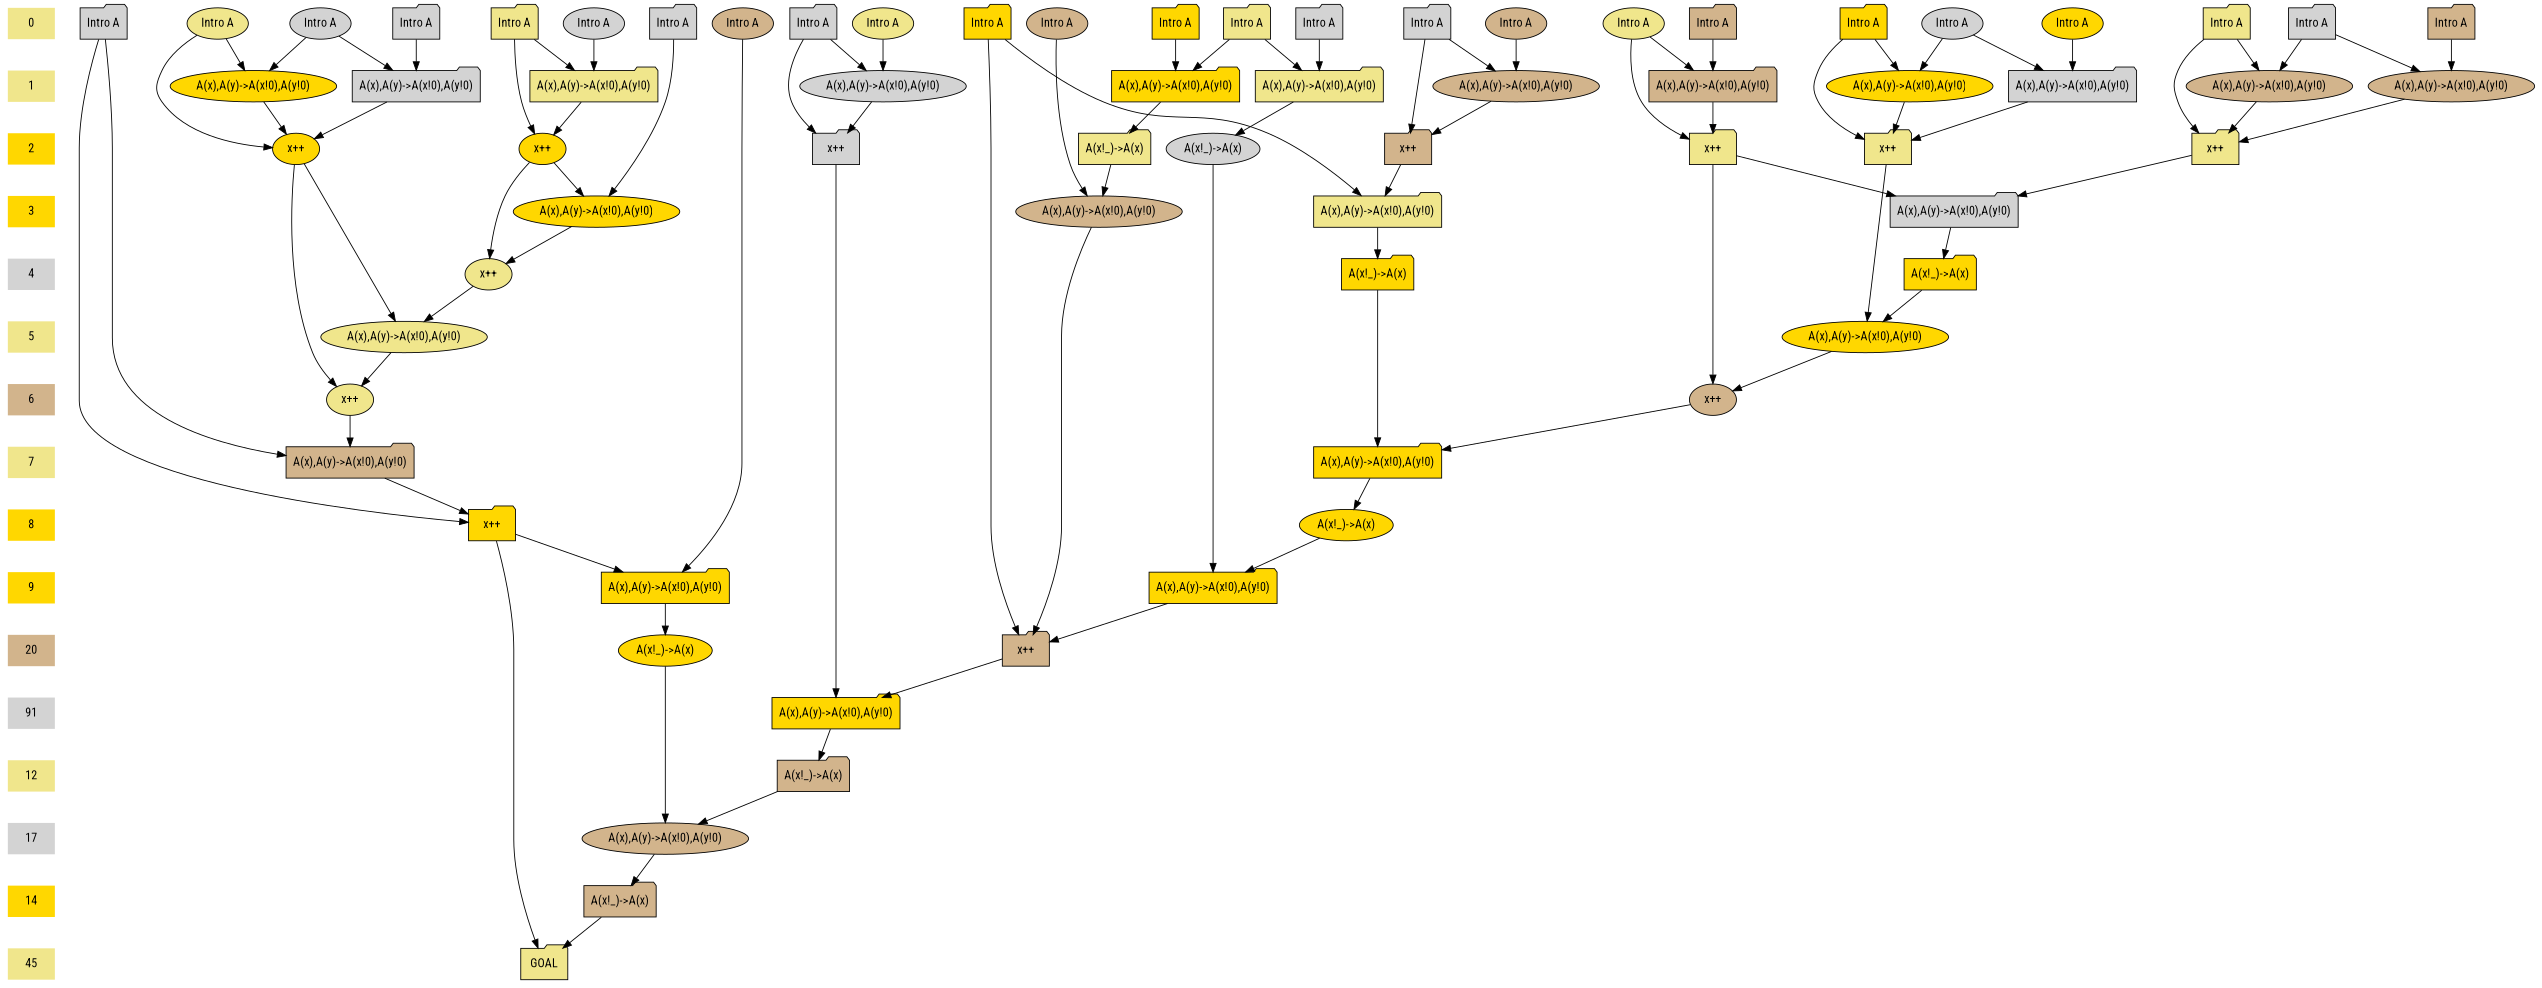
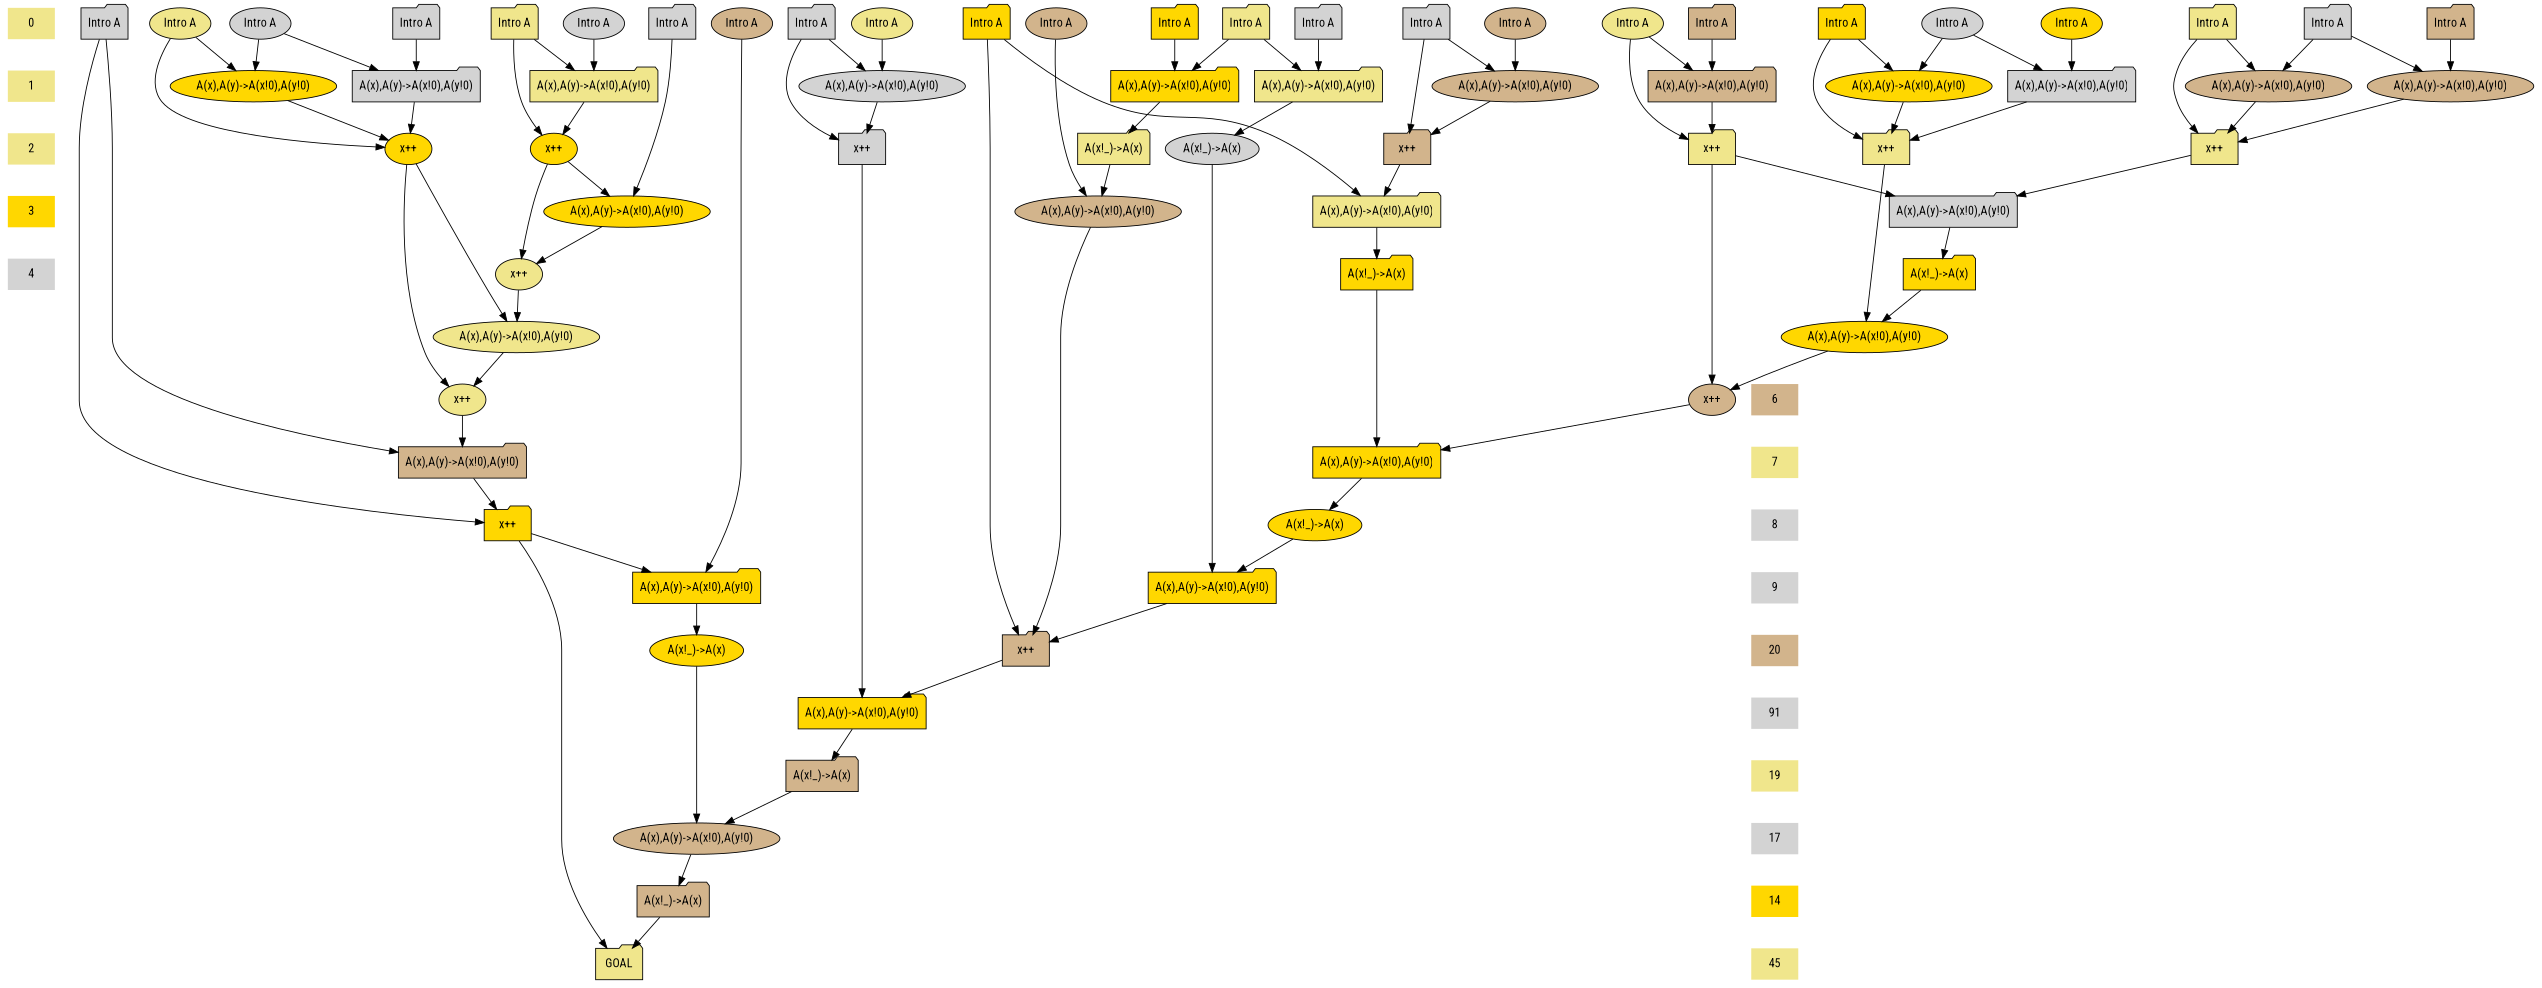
(31, 149) -> (31, 149)
(31, 337) -> none
(31, 525) -> (1775, 525)
(31, 588) -> (1775, 588)
(31, 776) -> (1775, 776)
